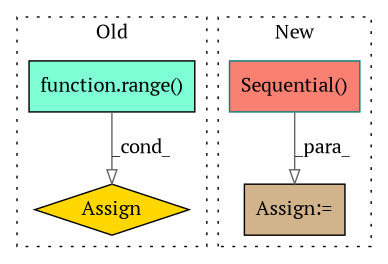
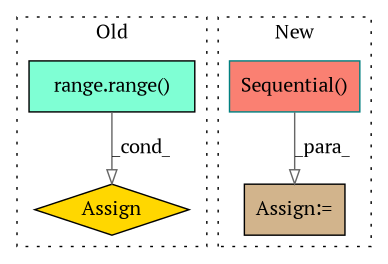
(112, 86) -> (112, 86)
